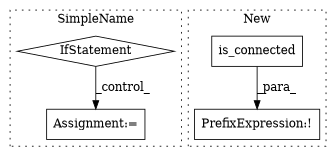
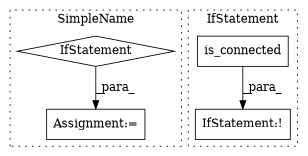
(257, 20) -> (243, 20)
(123, 88) -> (115, 88)
(257, 124) -> (243, 124)
